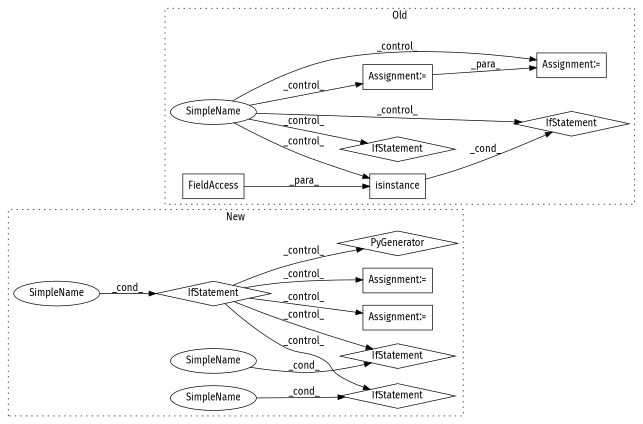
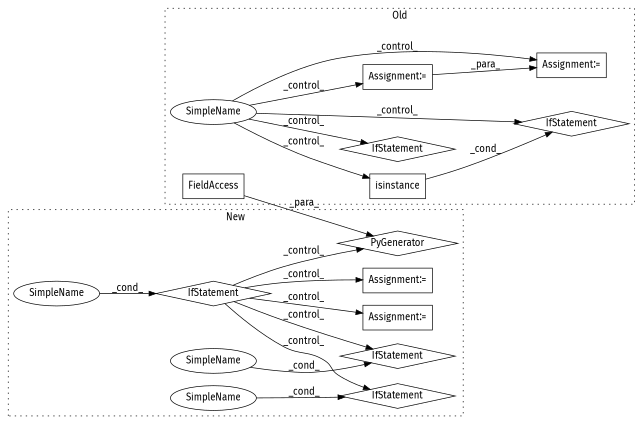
(303, 186) -> (305, 215)
